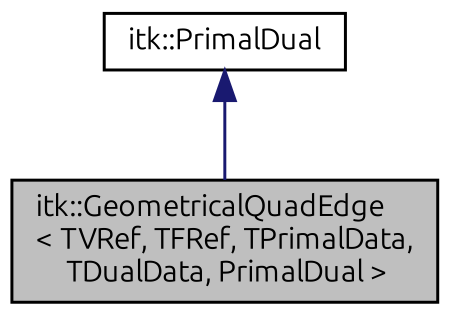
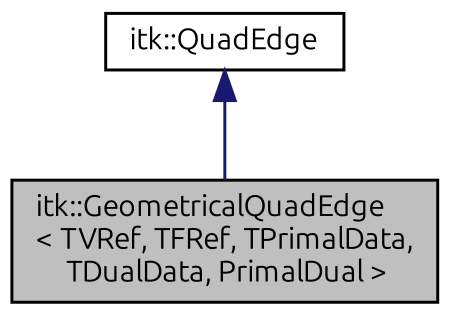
(225, 42) -> (225, 42)
